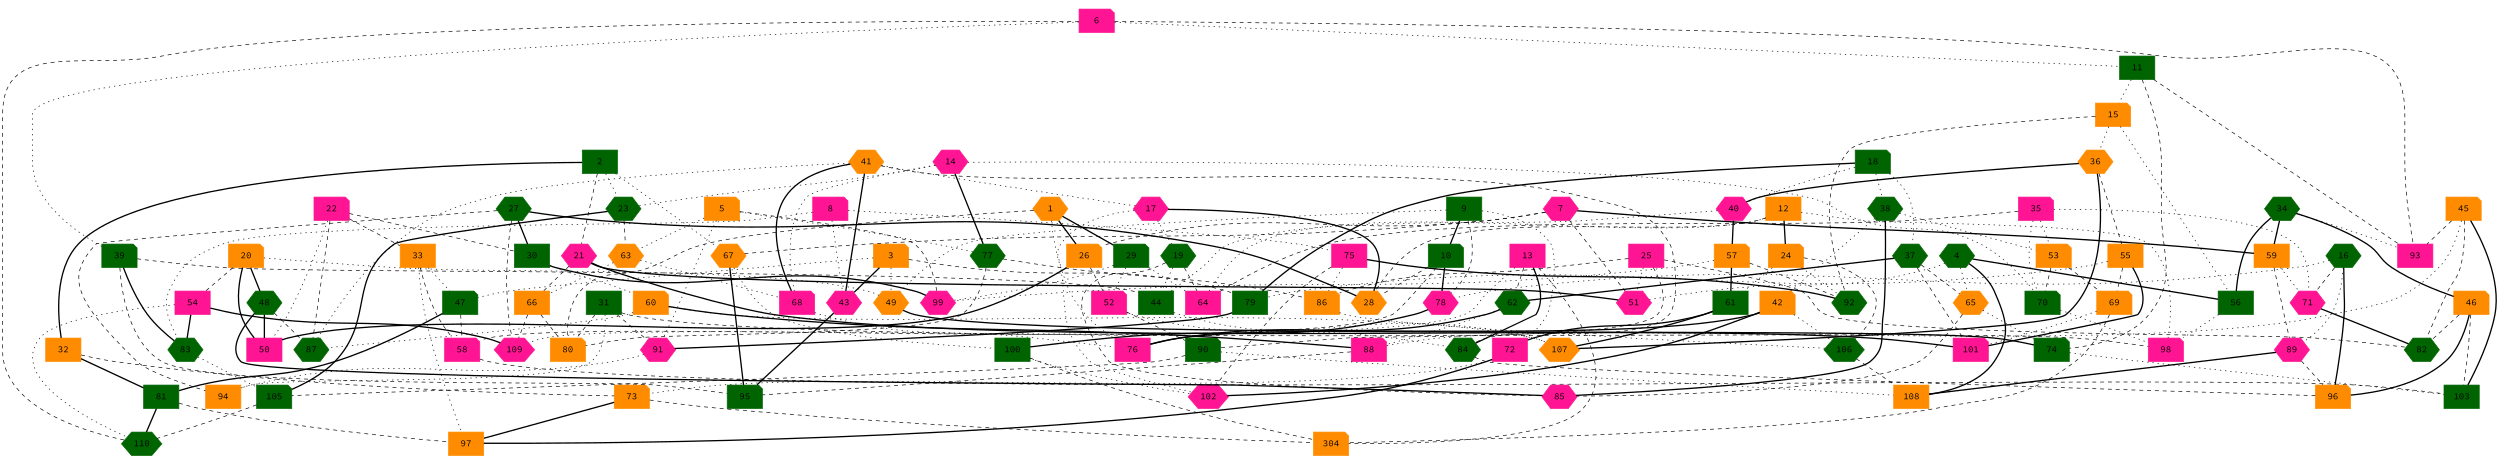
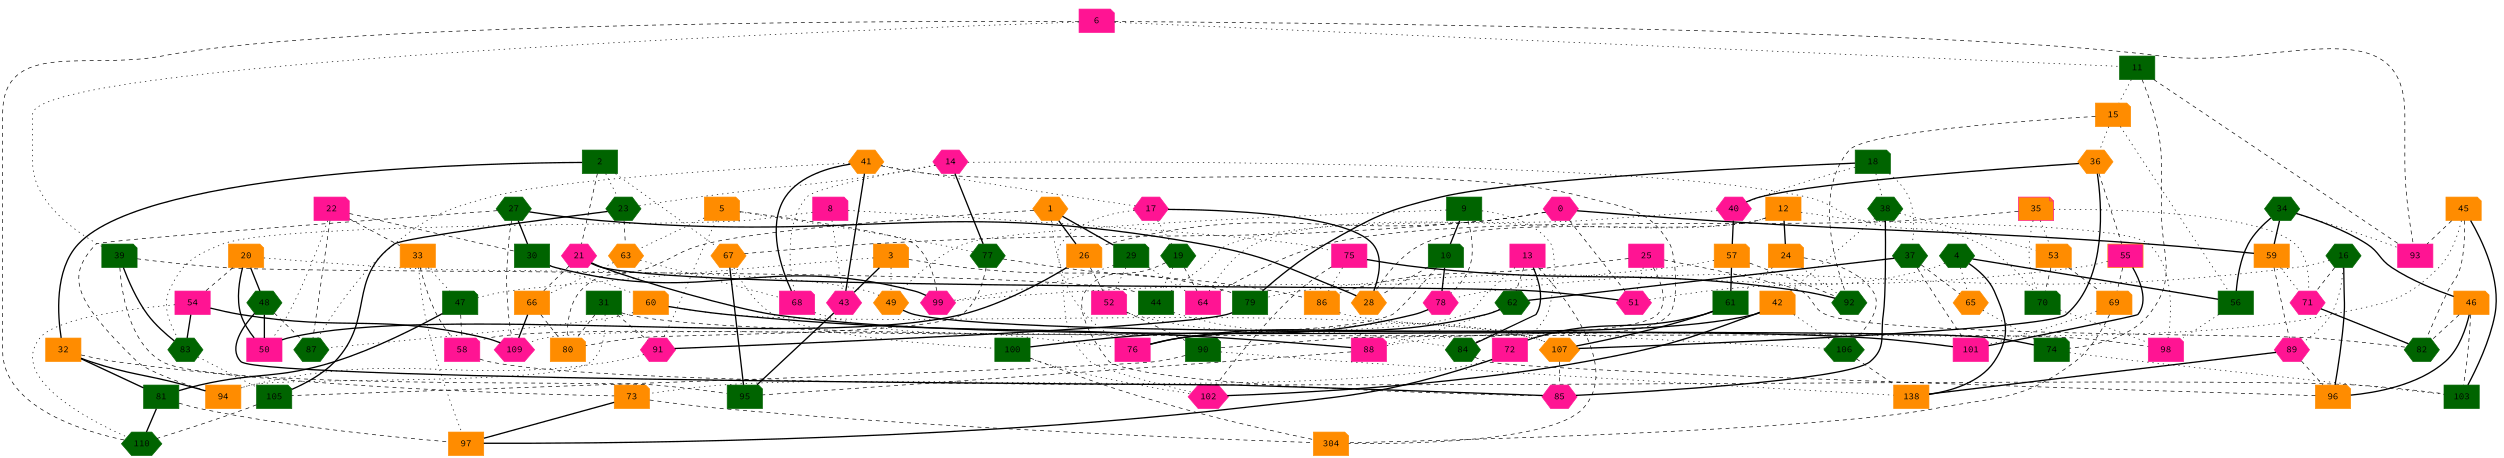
(1561, 209) -> (1561, 209)
(2036, 209) -> (2036, 209)
(2125, 256) -> (2125, 256)
(523, 326) -> (523, 326)
none -> (143, 375)
(1741, 391) -> (1559, 373)
(1911, 397) -> (1911, 397)
